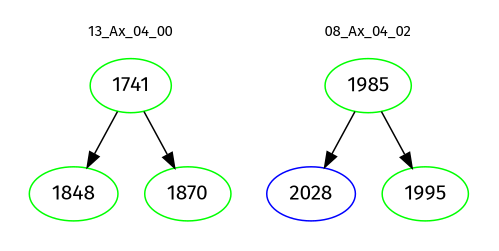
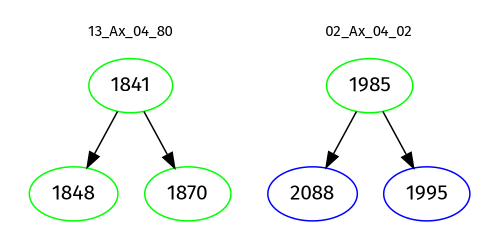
(131, 32) -> (131, 32)
(368, 32) -> (369, 32)
(131, 86) -> (131, 86)
(311, 194) -> (313, 194)
(425, 194) -> (427, 194)
